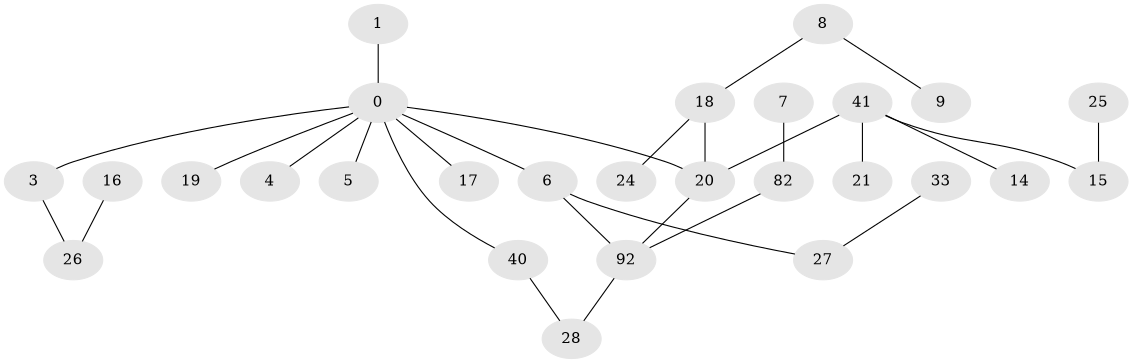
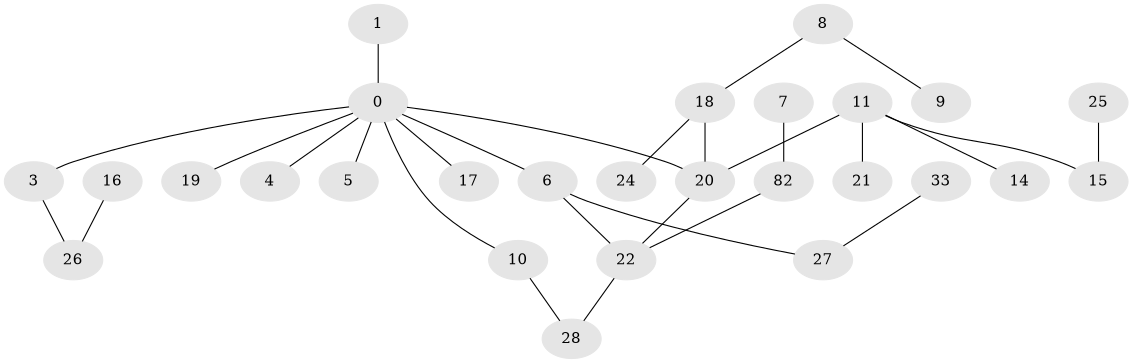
(862, 103) -> (862, 103)
(518, 260) -> (518, 260)
(626, 260) -> (626, 260)
